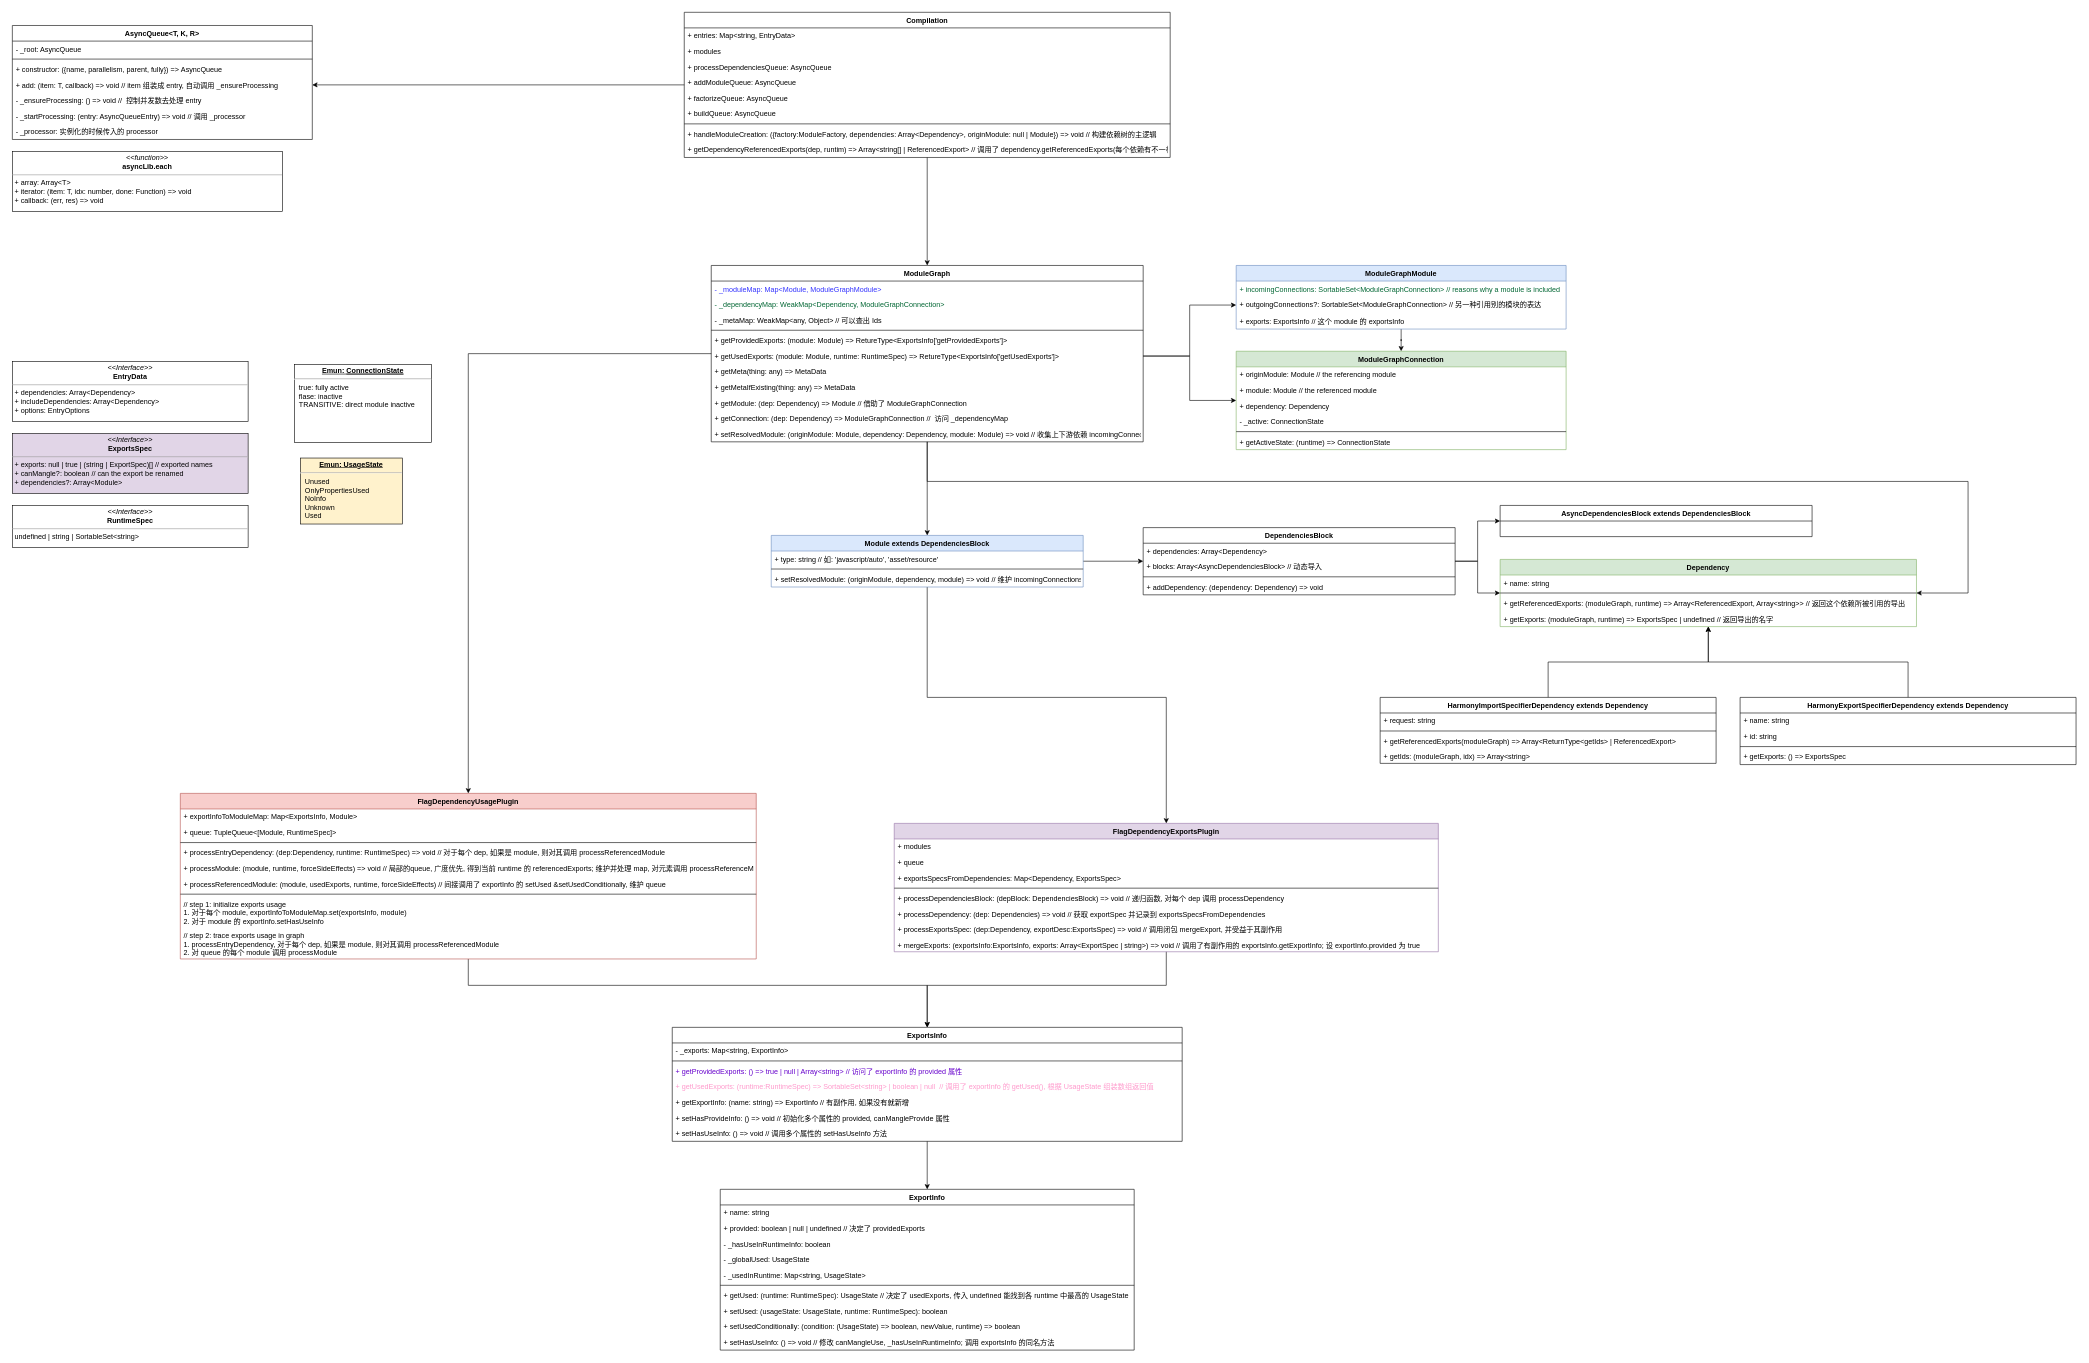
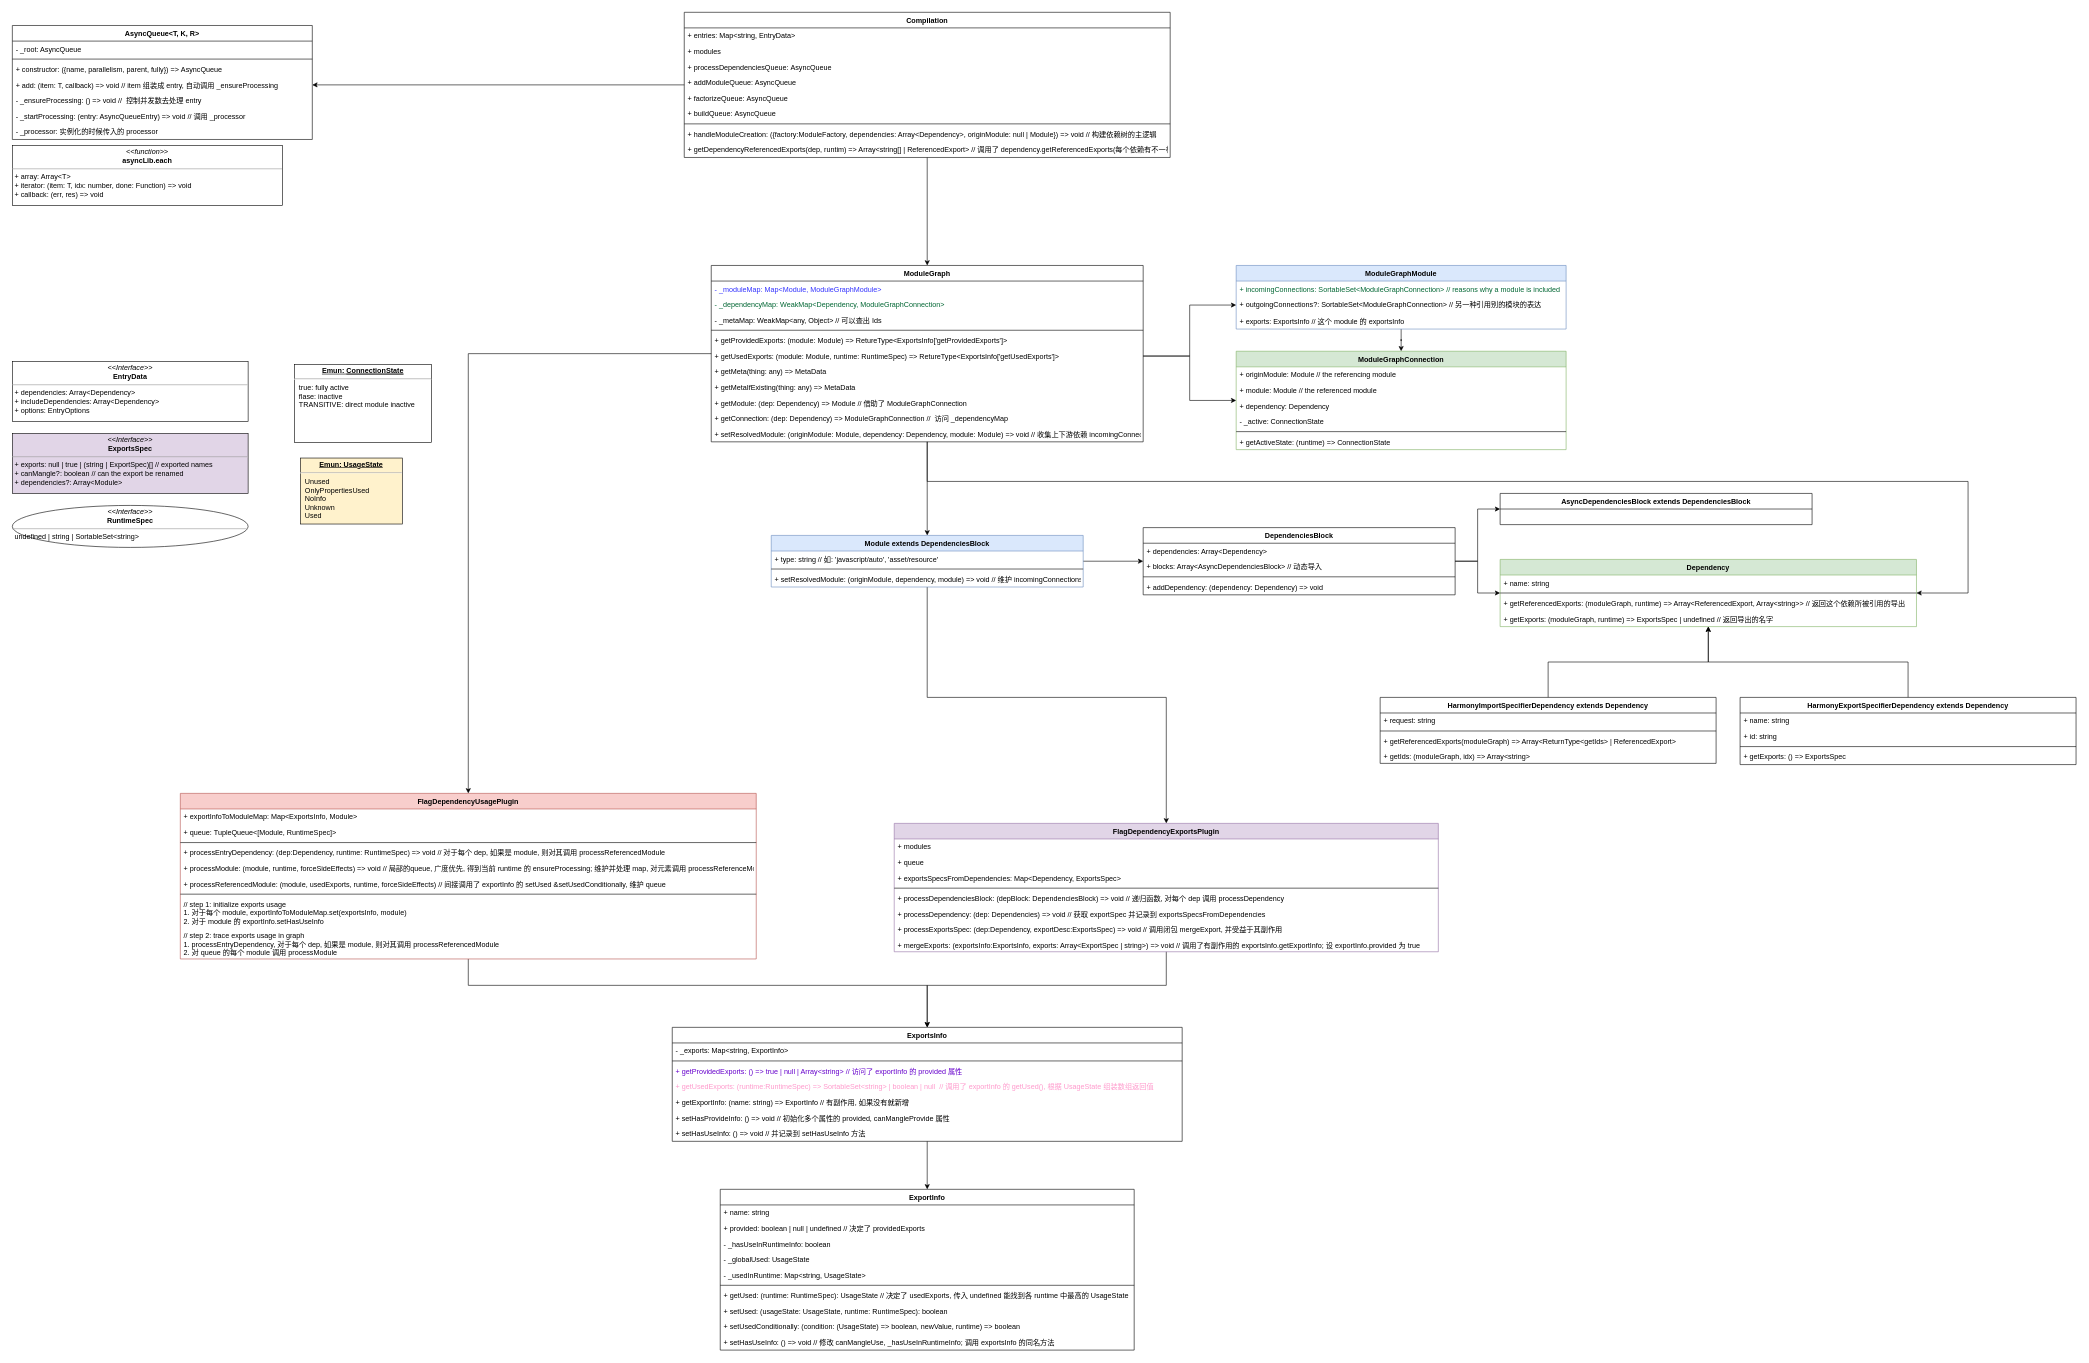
(147, 182) -> (147, 176)
(1656, 521) -> (1656, 509)
(130, 527) -> (130, 527)
(500, 869) -> (497, 869)
(793, 1134) -> (782, 1134)
